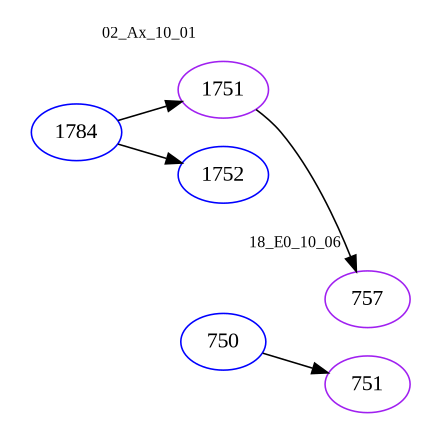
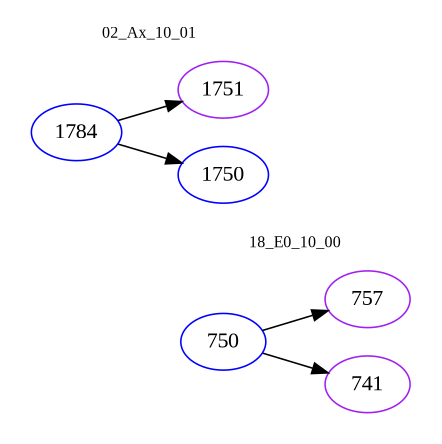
(223, 175) -> (223, 175)
(312, 177) -> (288, 323)
(295, 243) -> (295, 243)
(368, 384) -> (368, 384)
